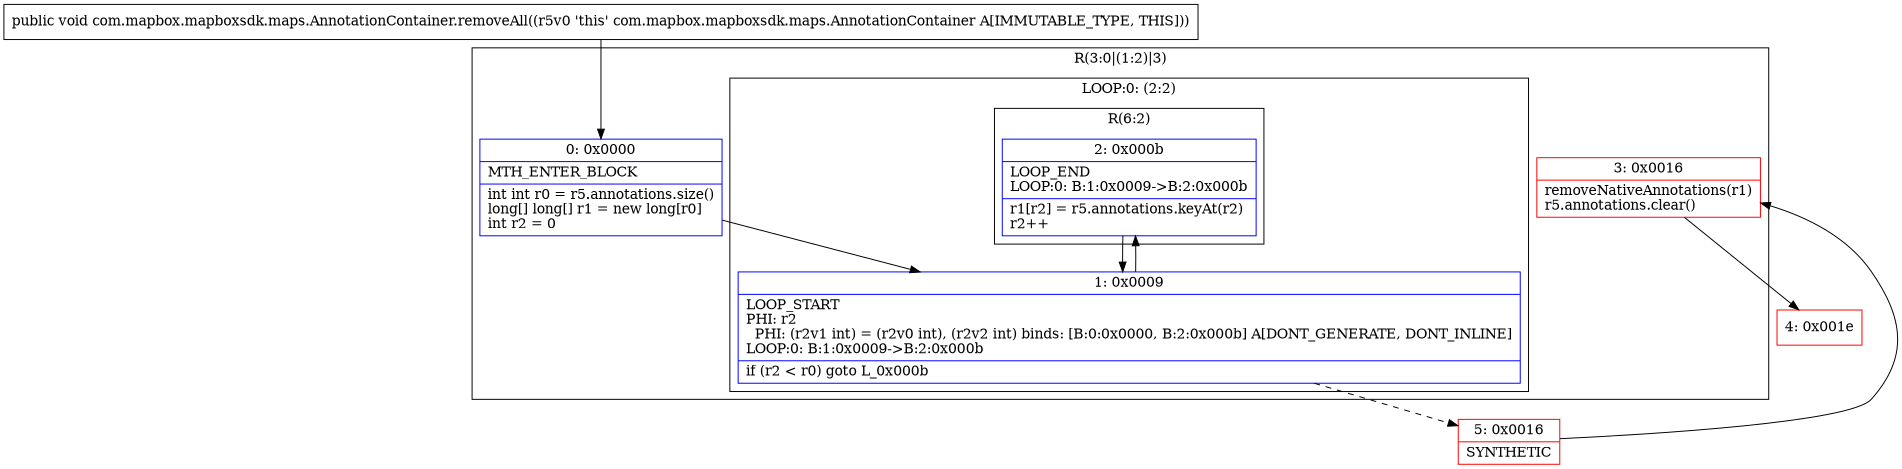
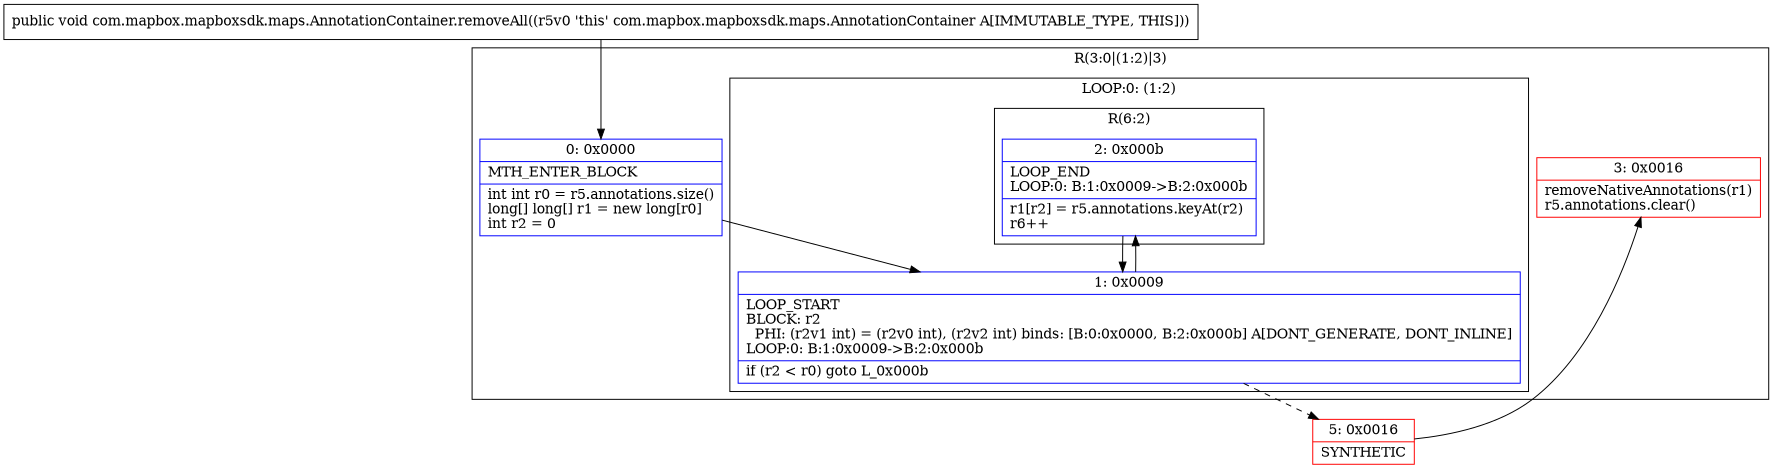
(1129, 89) -> (1129, 89)
(1030, 224) -> (1030, 224)
(774, 320) -> (786, 320)
(1820, 328) -> none
